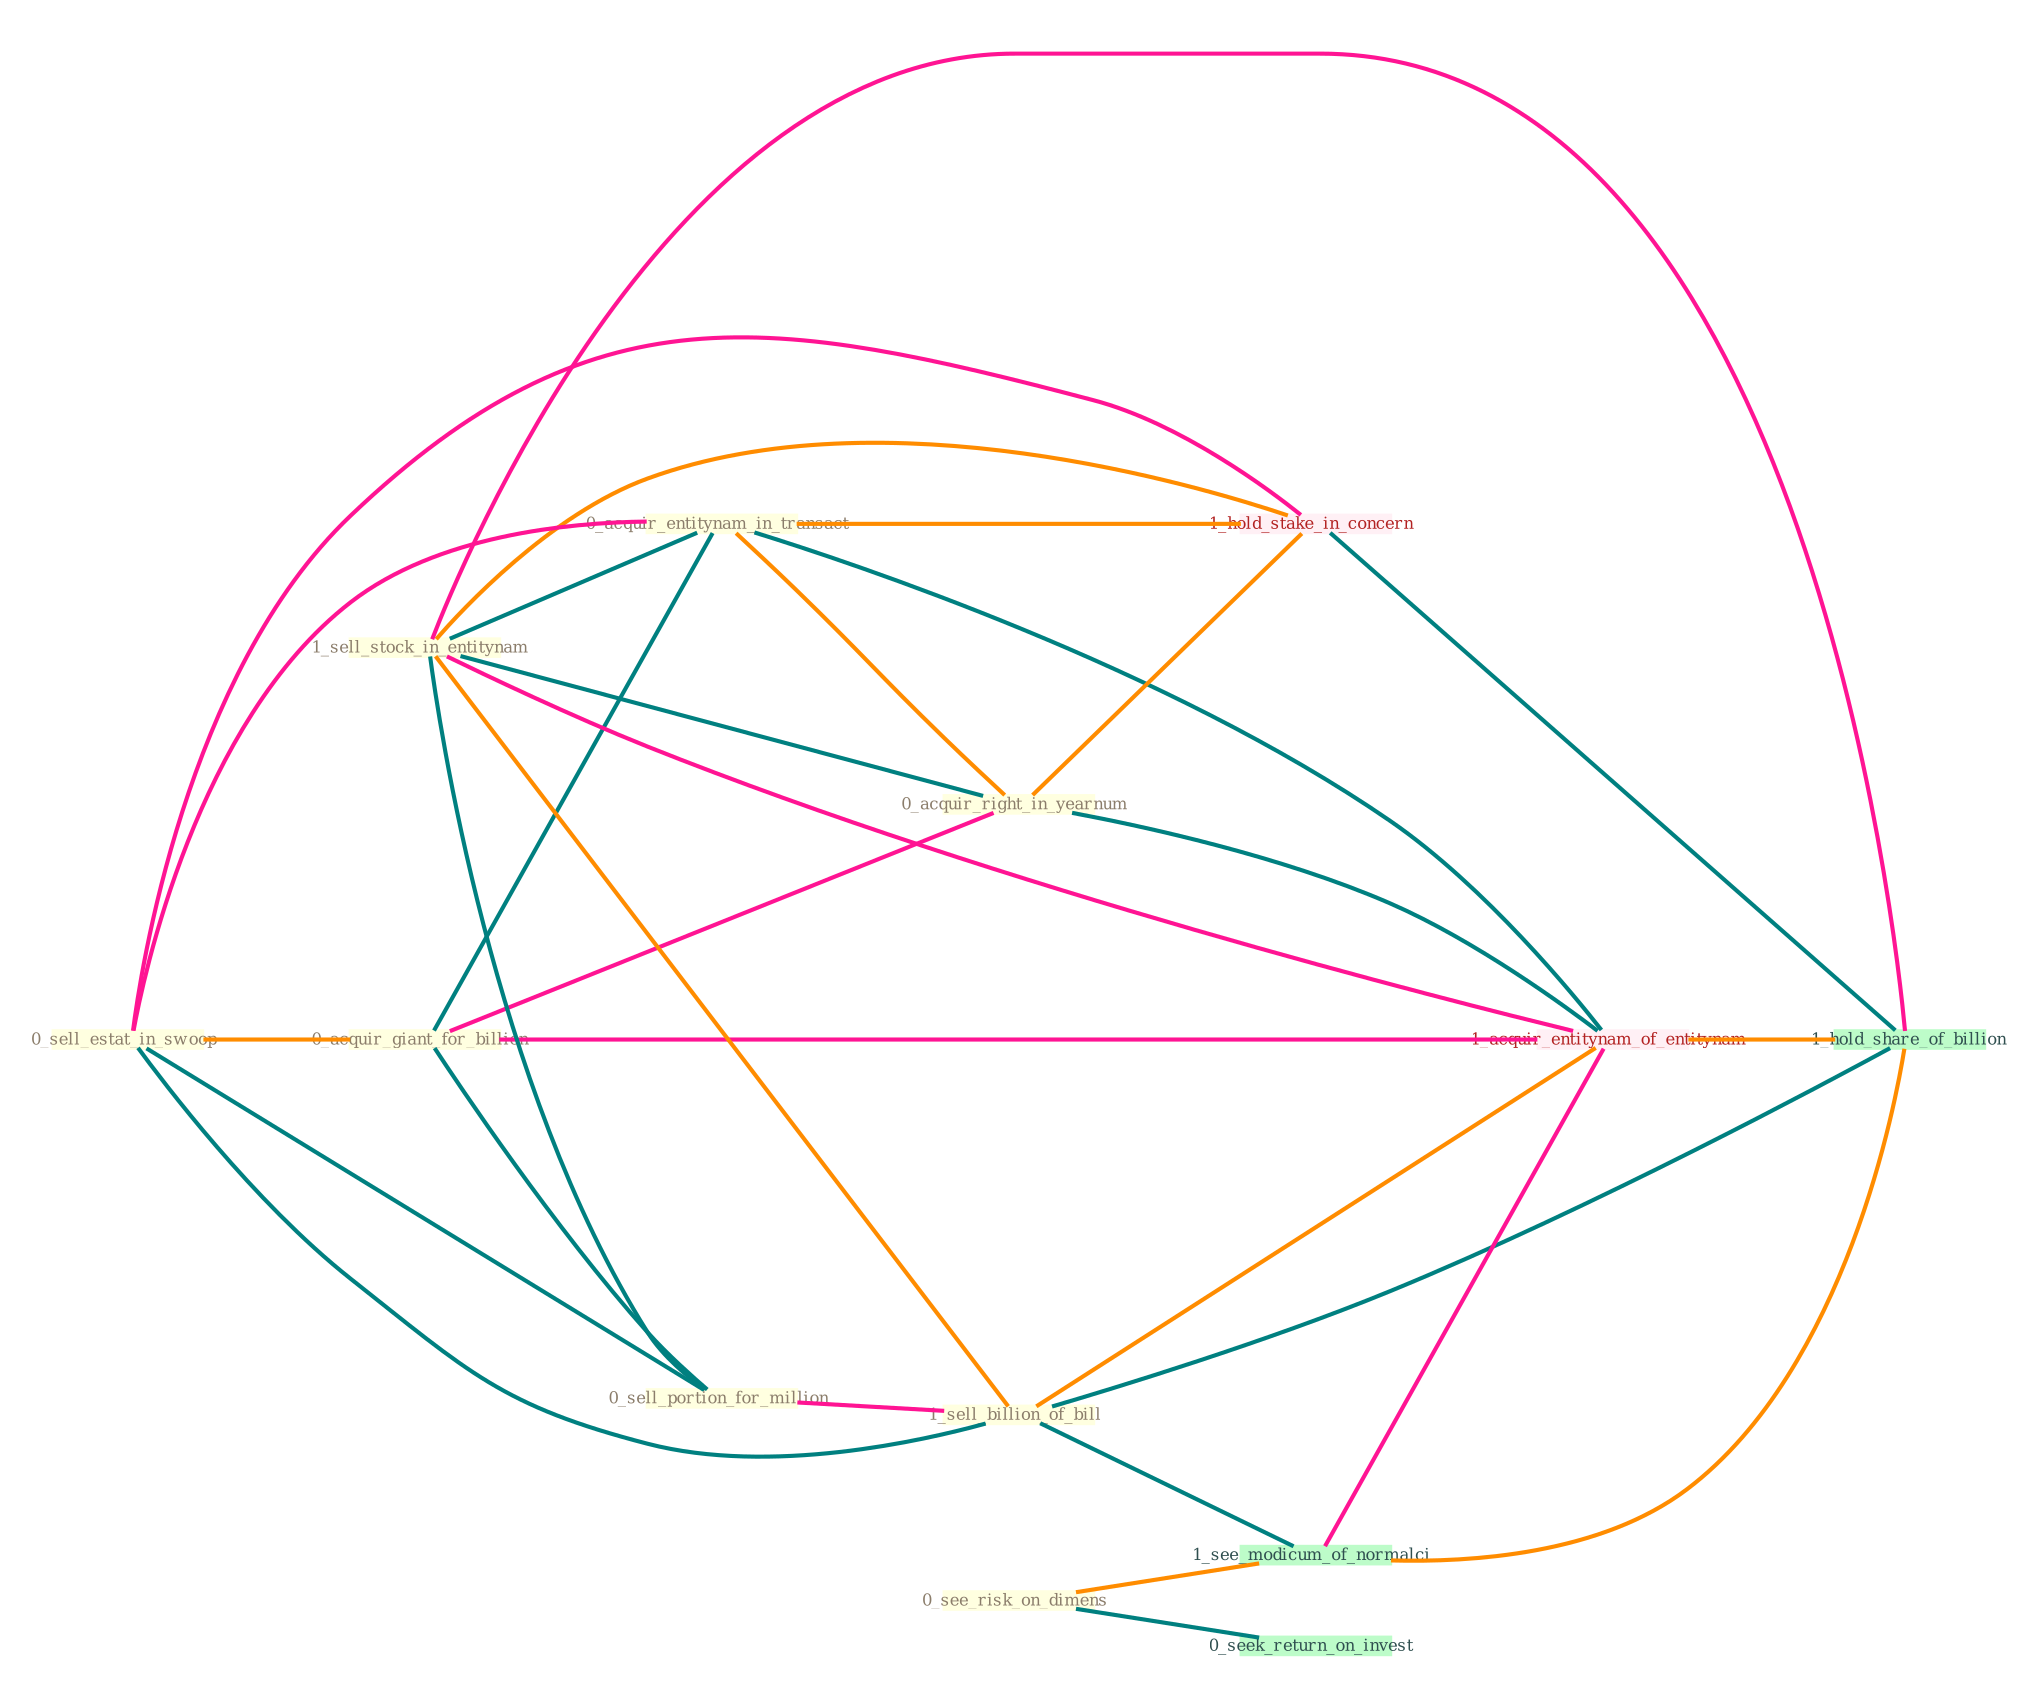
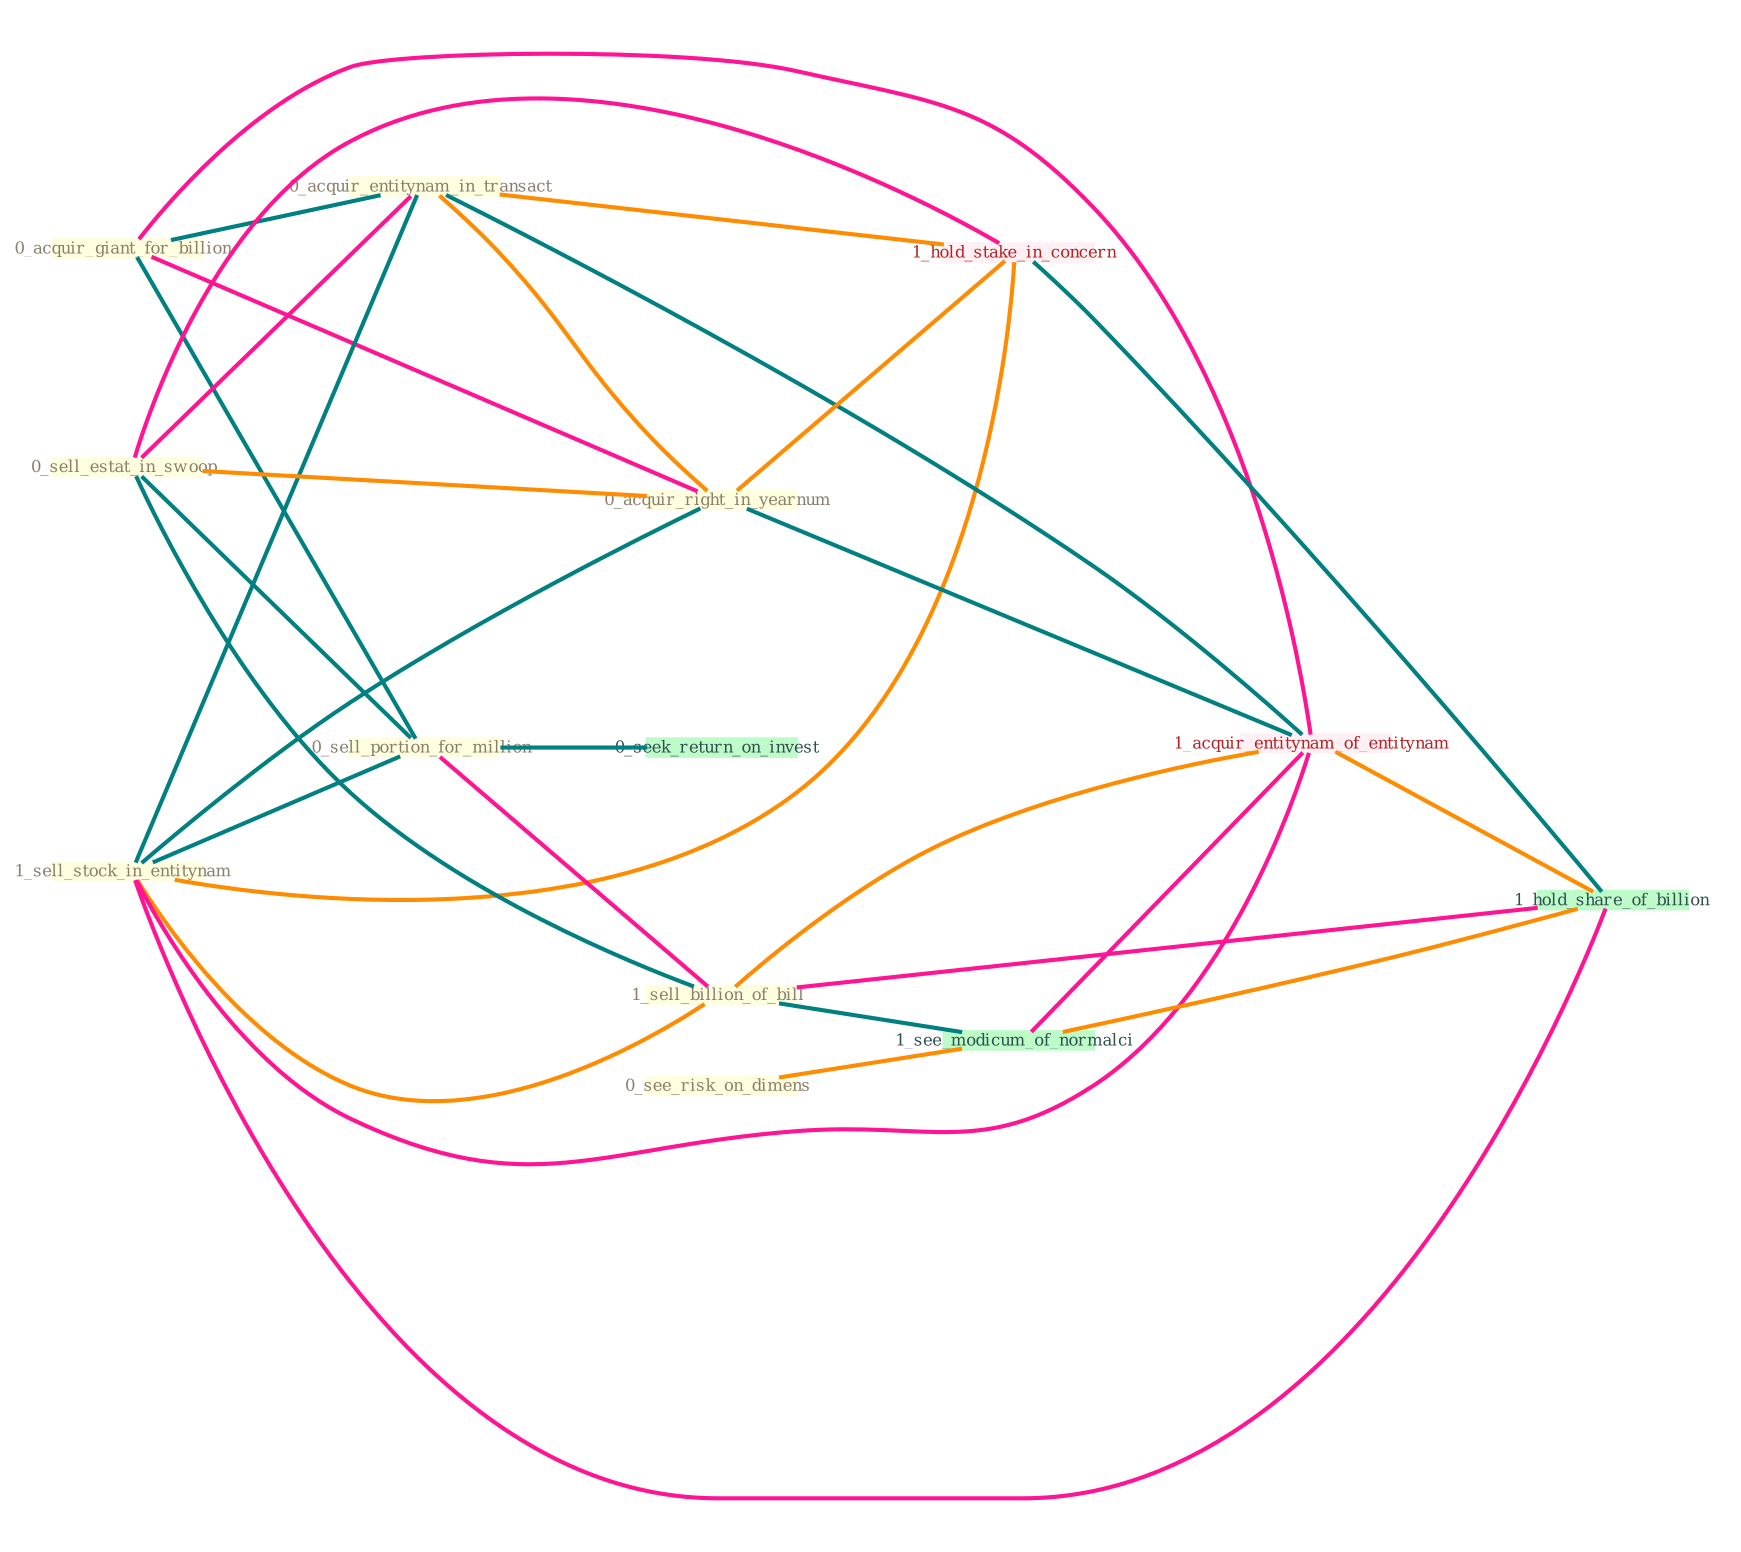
(277, 1040) -> (425, 484)
(1440, 1270) -> (1167, 948)
(1168, 1623) -> (574, 748)
